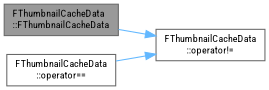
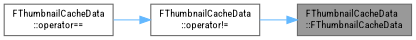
(132, 32) -> (273, 20)
